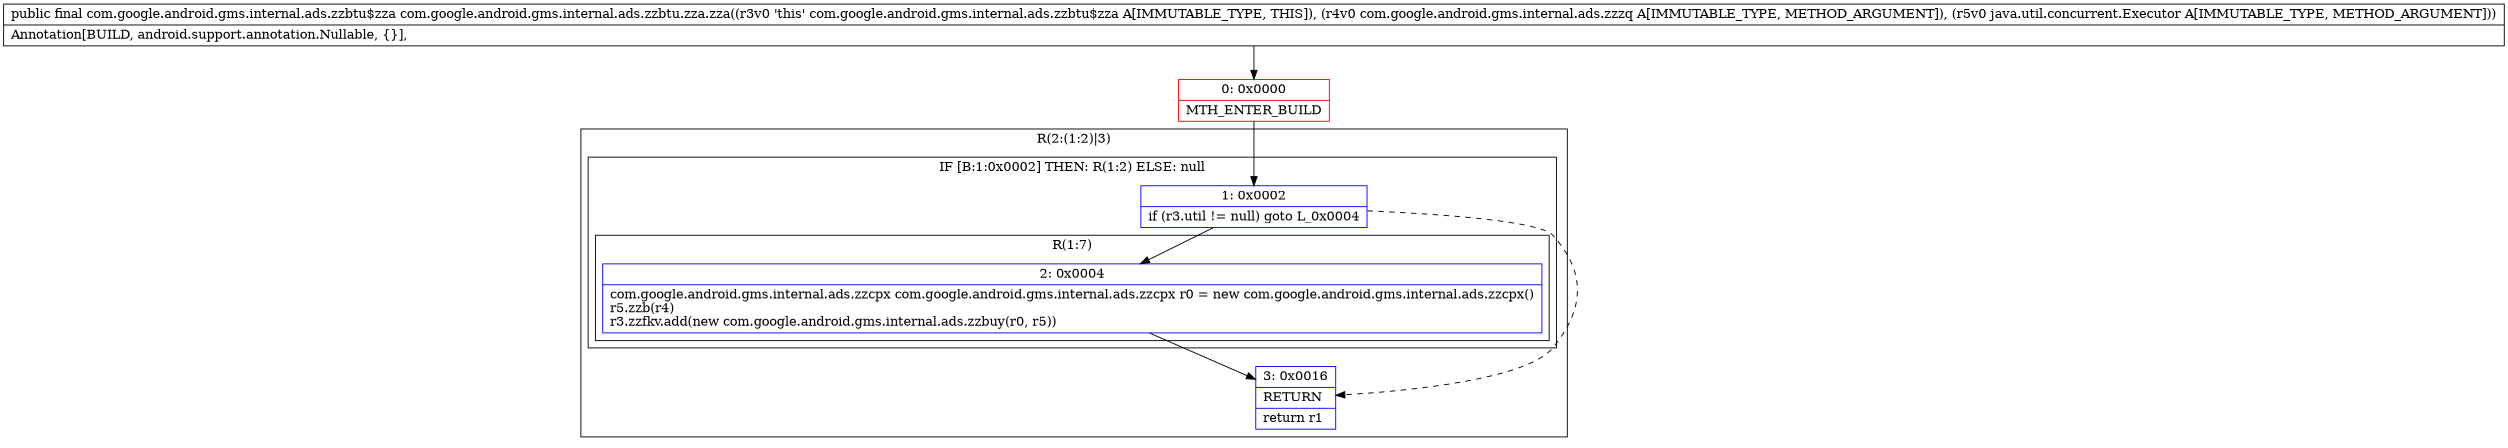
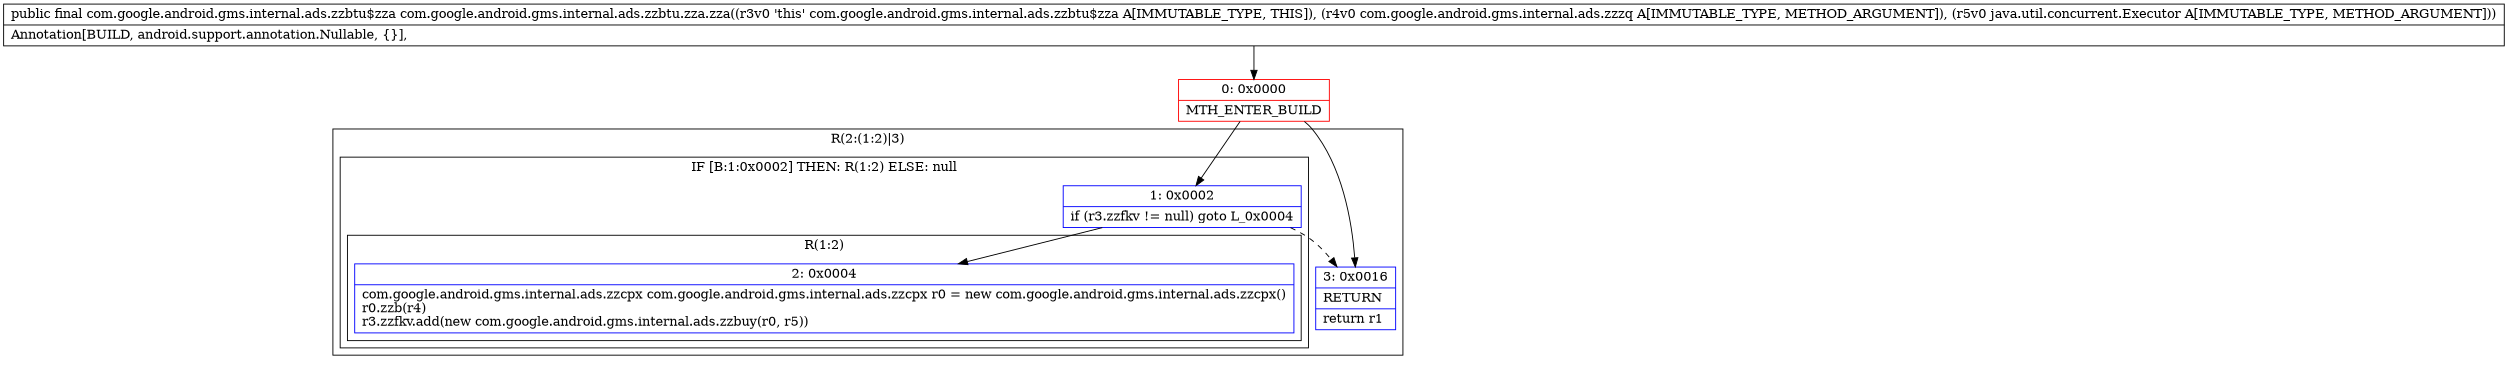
(1254, 217) -> (1182, 217)
(1072, 246) -> (824, 246)
(642, 308) -> (394, 308)
(1198, 354) -> (1341, 185)
